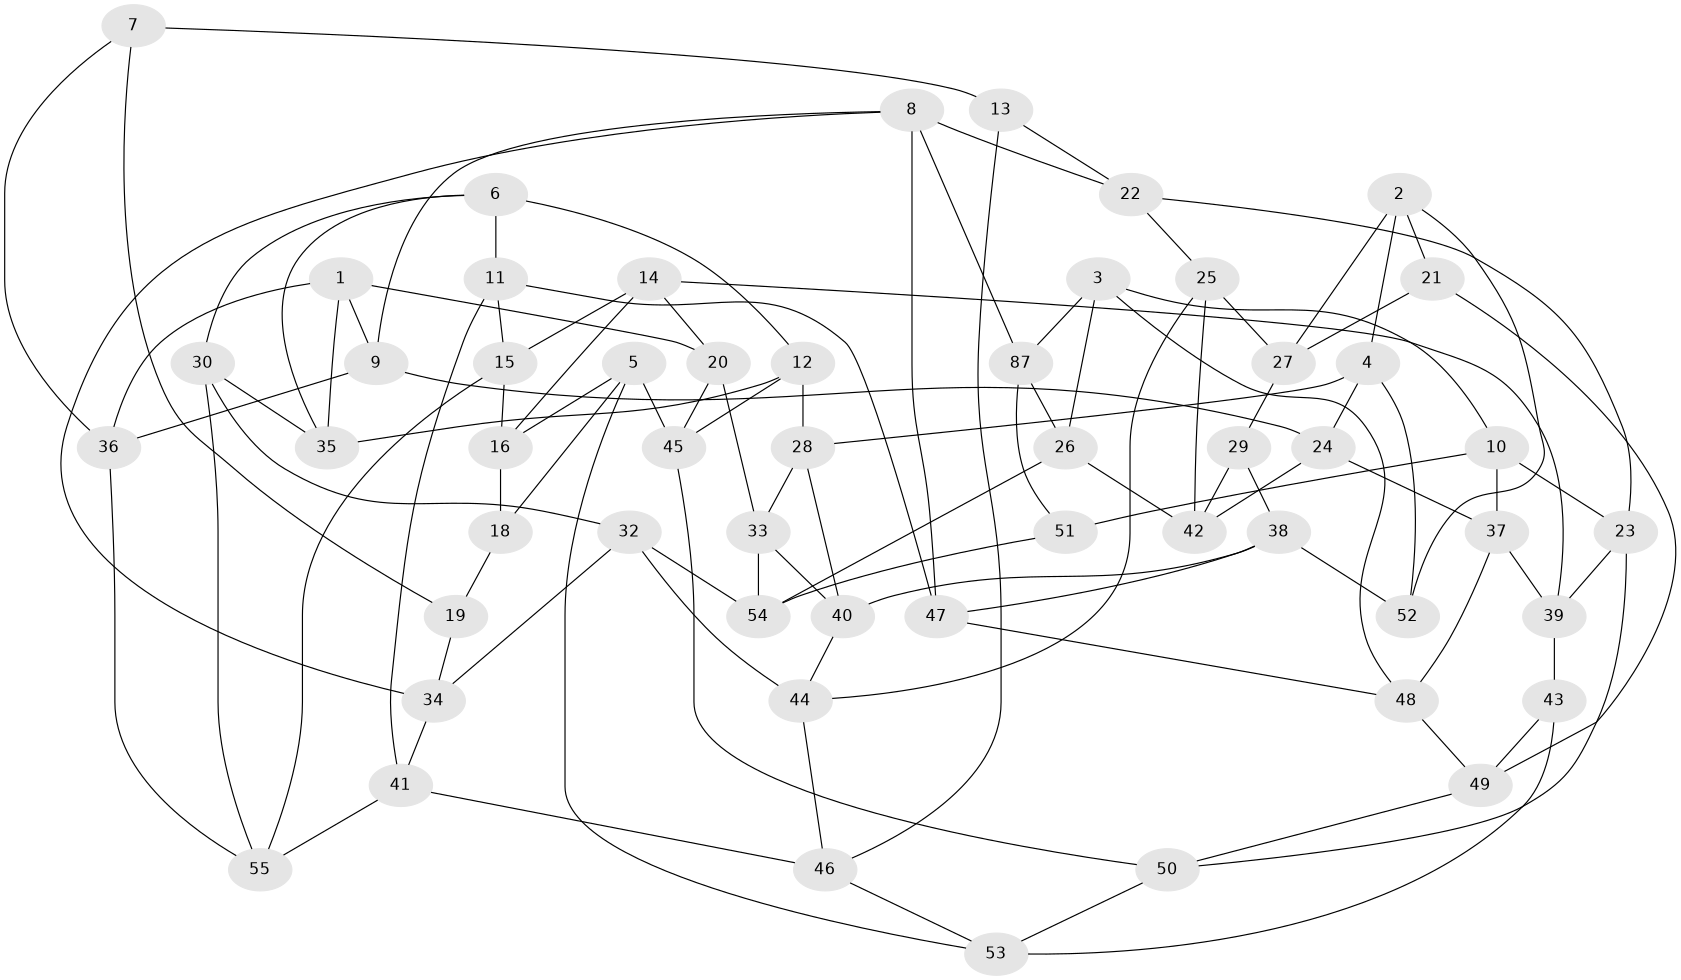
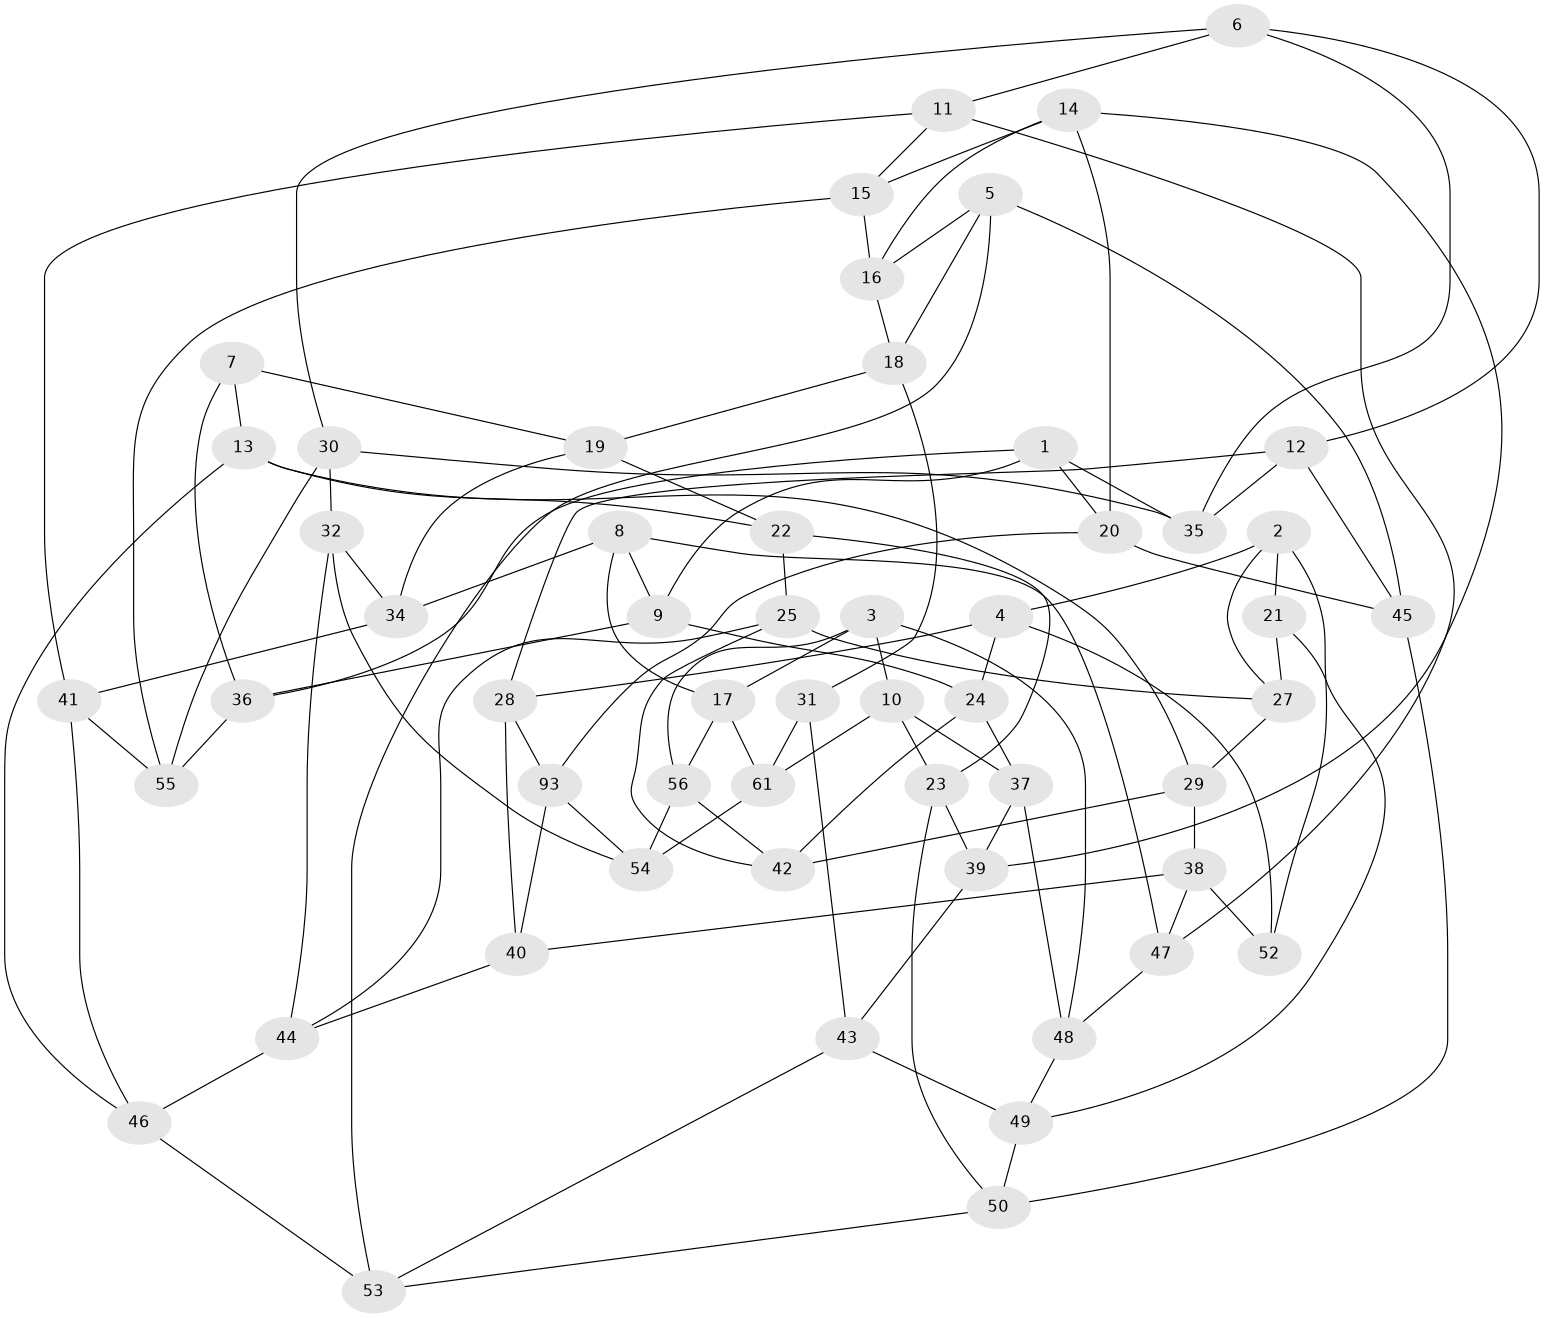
(1020, 154) -> (719, 503)
(1021, 363) -> (723, 701)
(1066, 448) -> (679, 785)
none -> (806, 501)
(758, 532) -> (550, 785)
(1066, 532) -> (763, 785)
none -> (808, 701)
